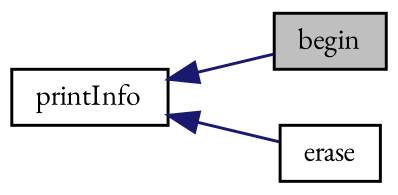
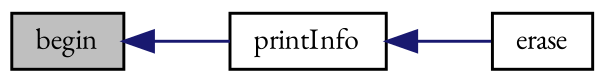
(235, 63) -> (192, 41)
